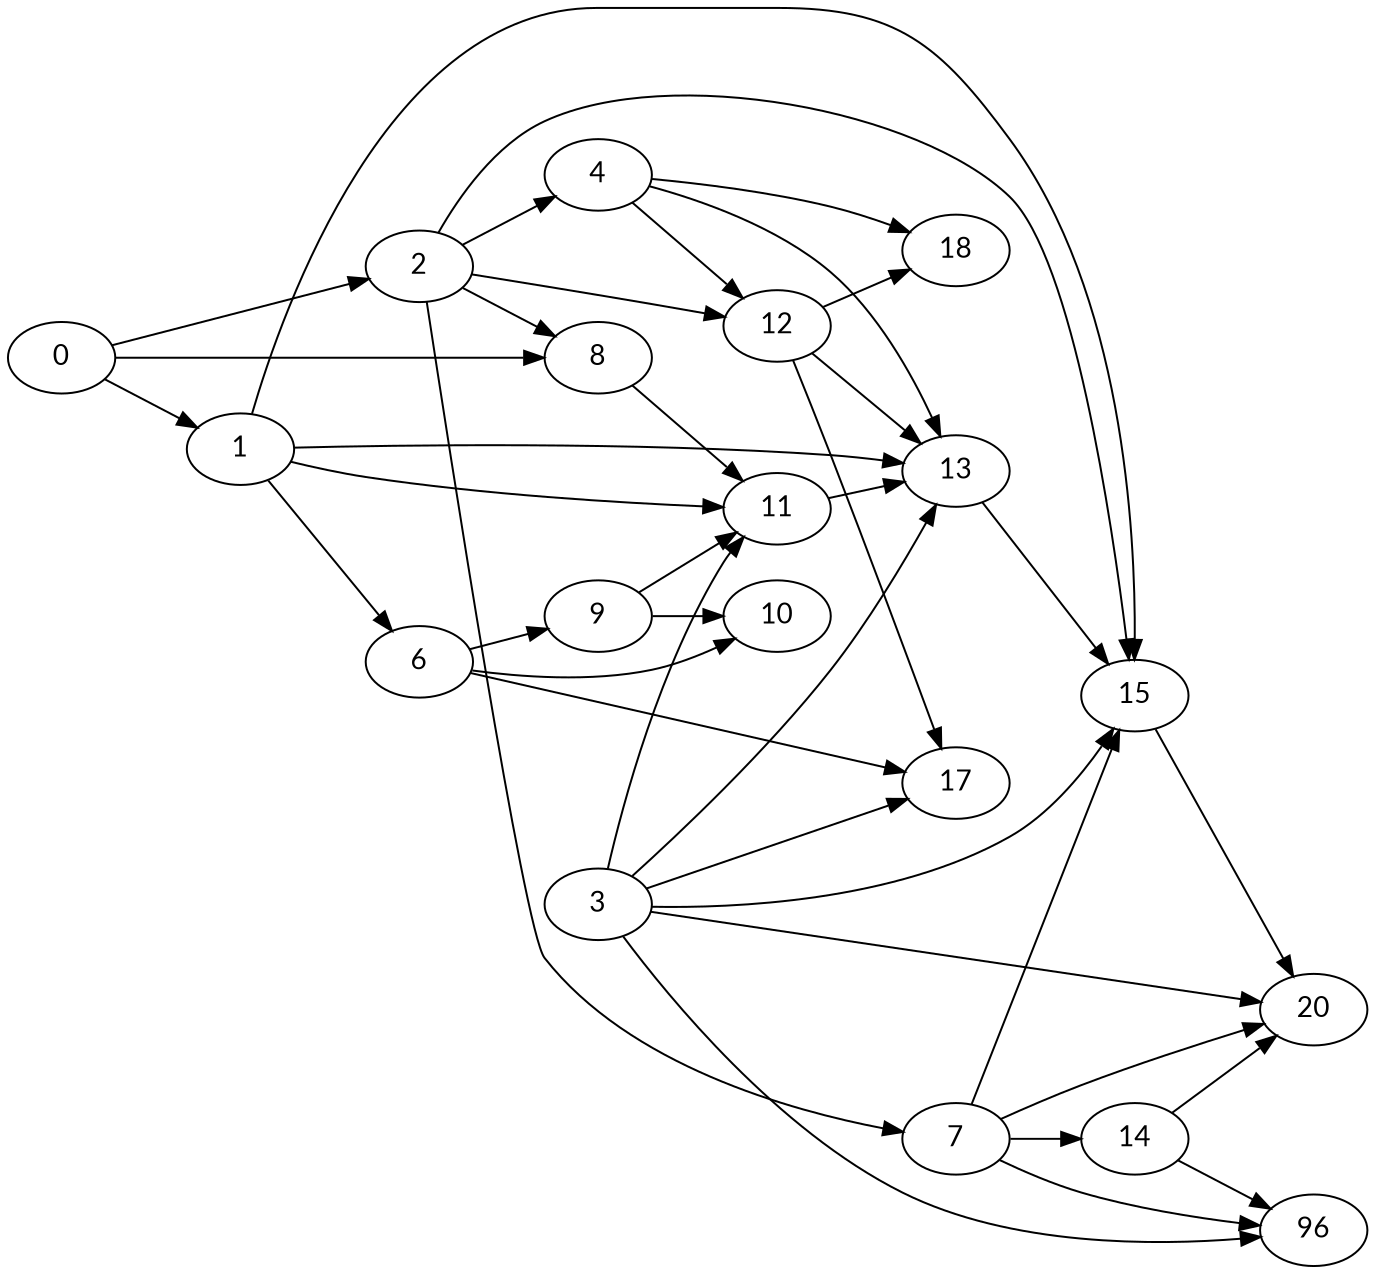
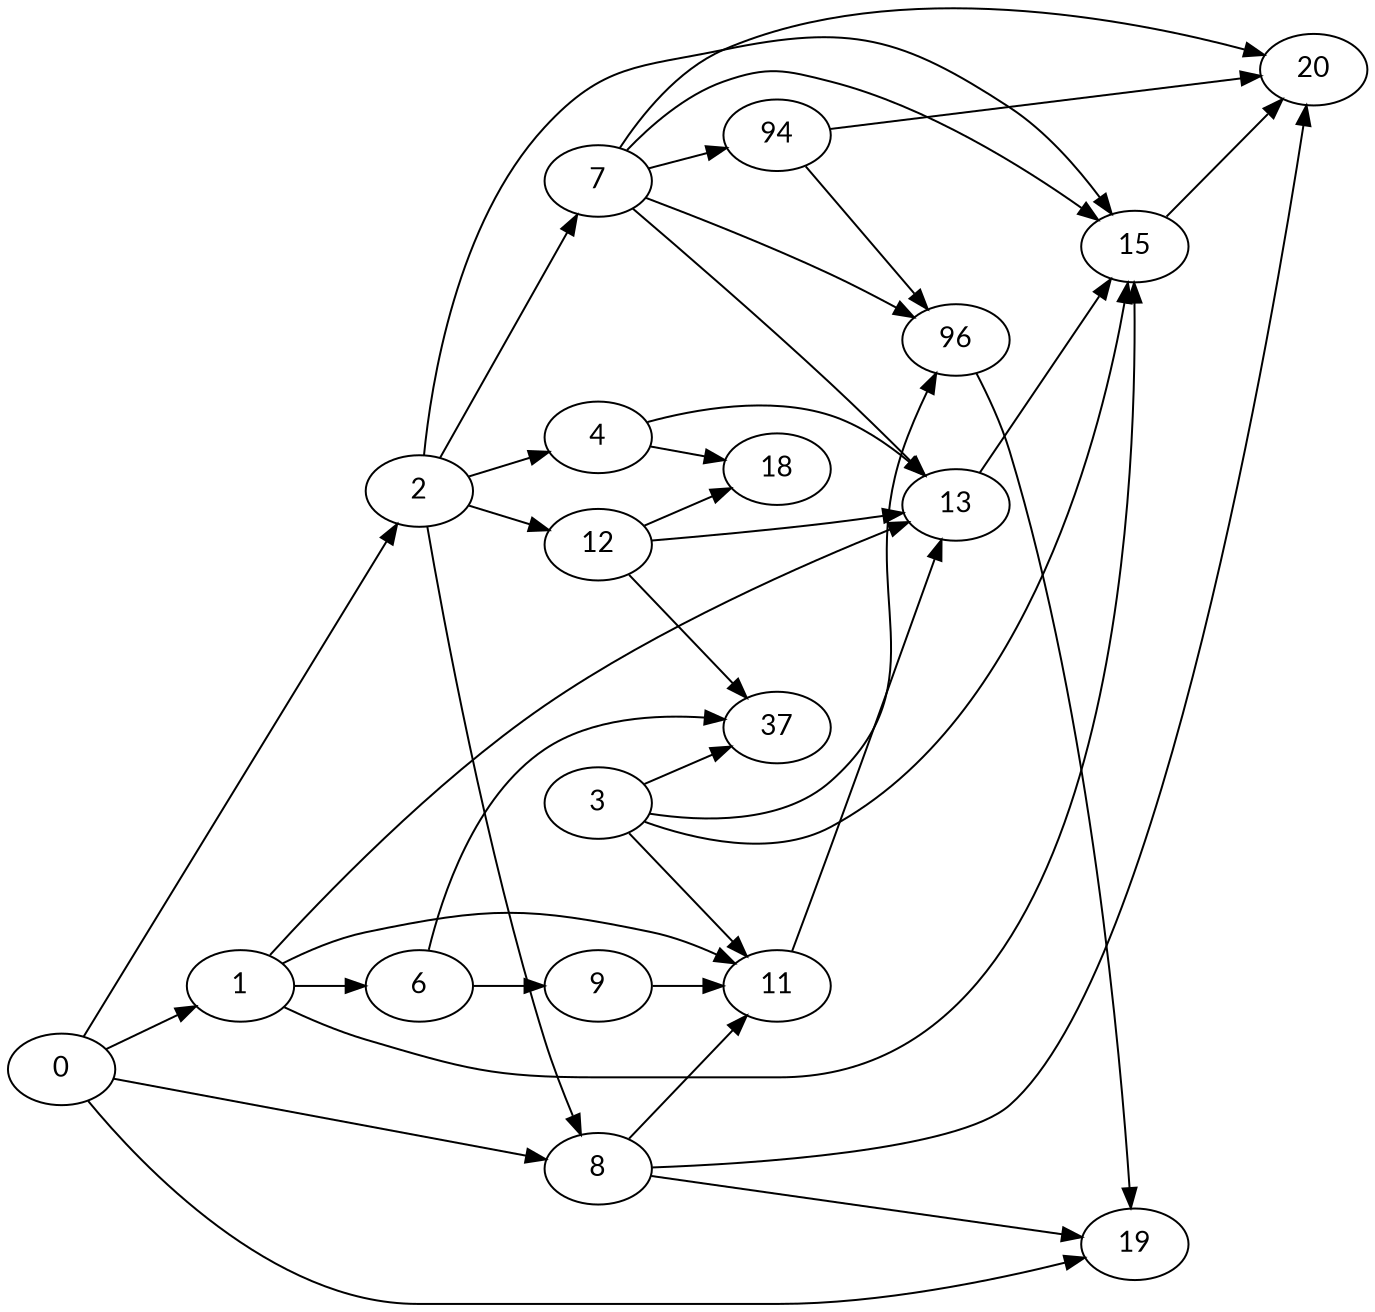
(680, 243) -> none
(777, 616) -> none
(795, 712) -> (774, 332)
(956, 783) -> (777, 728)
(946, 956) -> (1155, 808)
(1135, 1139) -> (777, 135)
none -> (1135, 1244)
